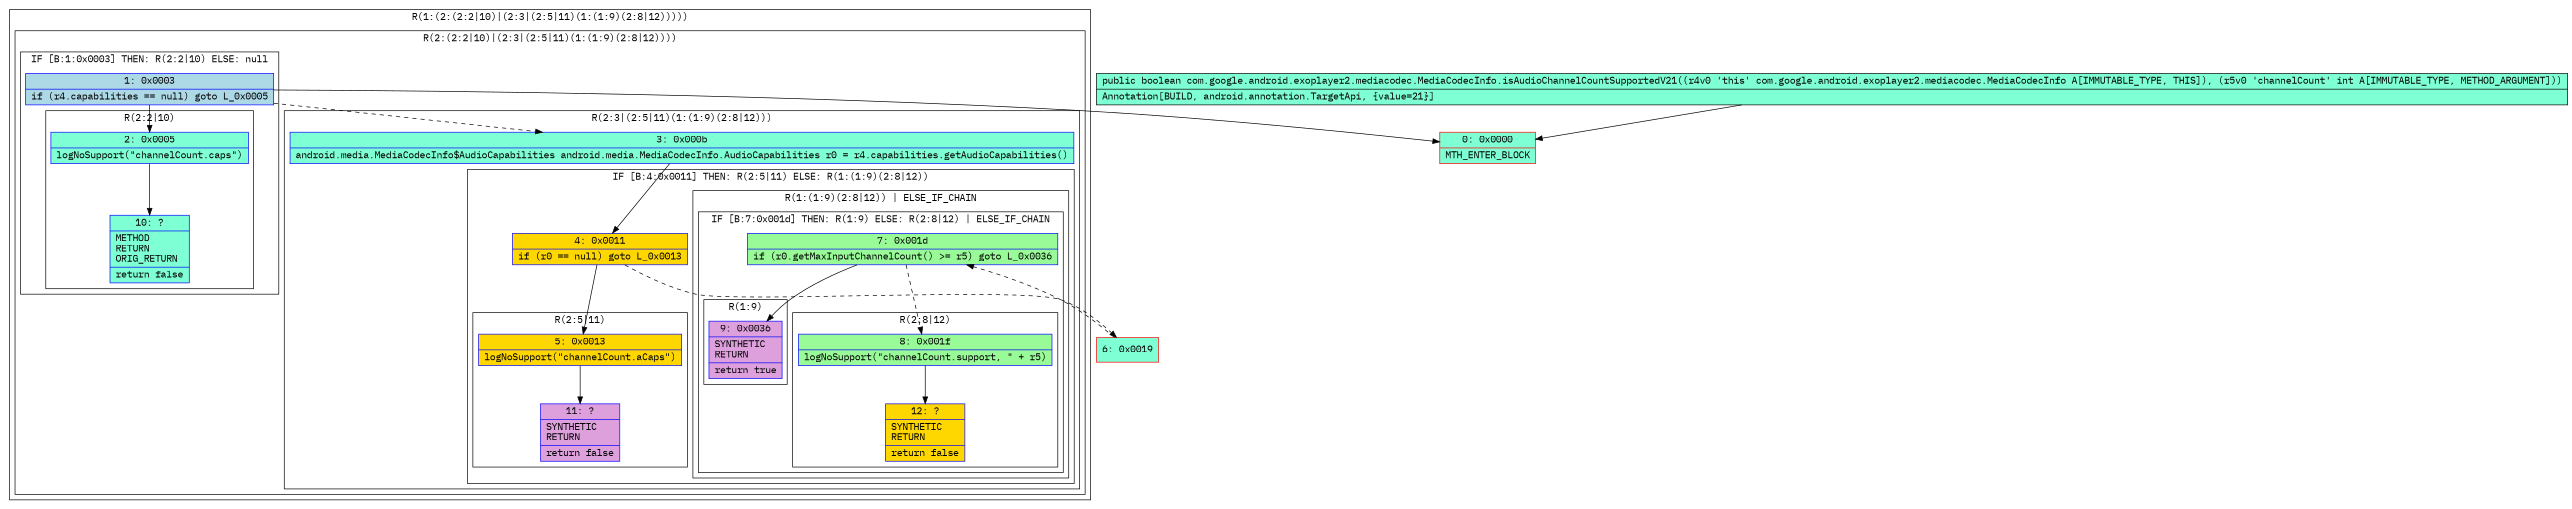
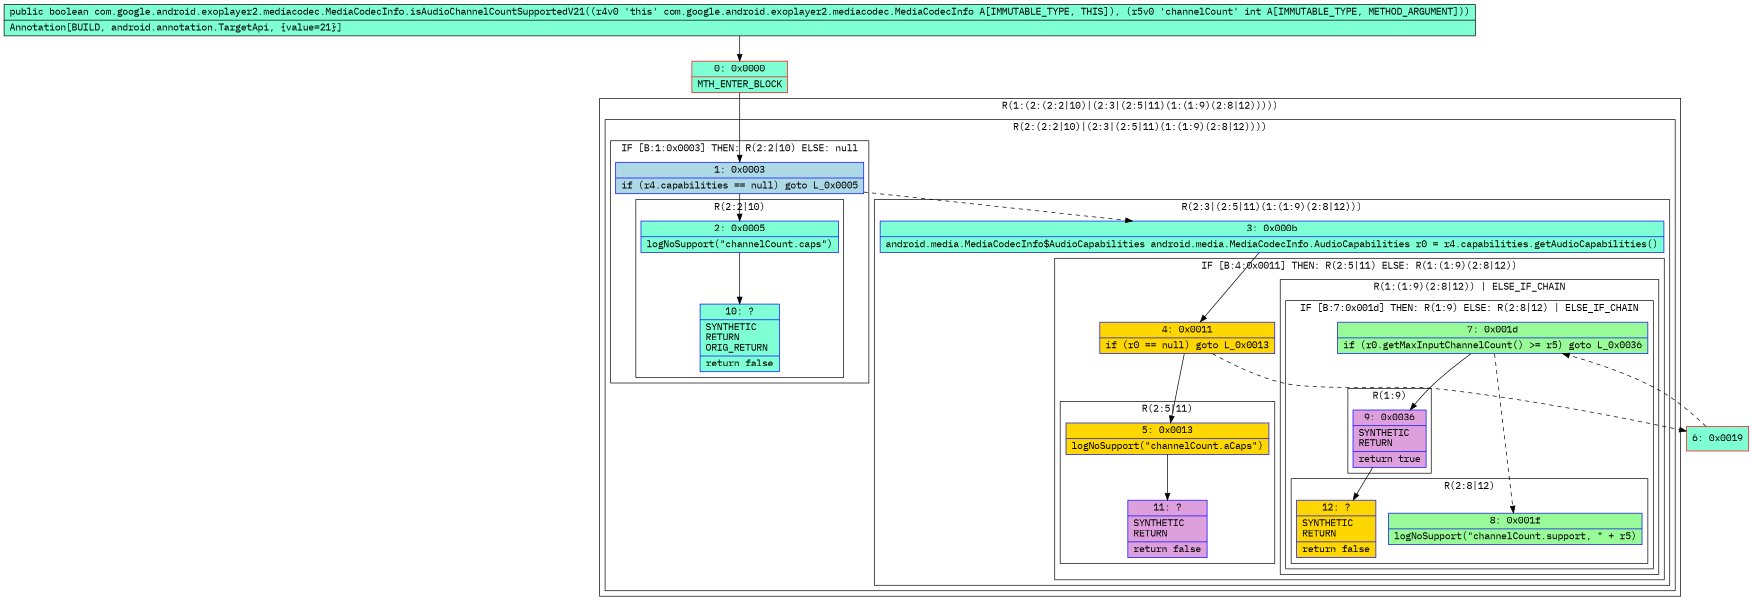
(854, 101) -> (740, 124)
(133, 238) -> (731, 327)
(925, 381) -> (1363, 483)
